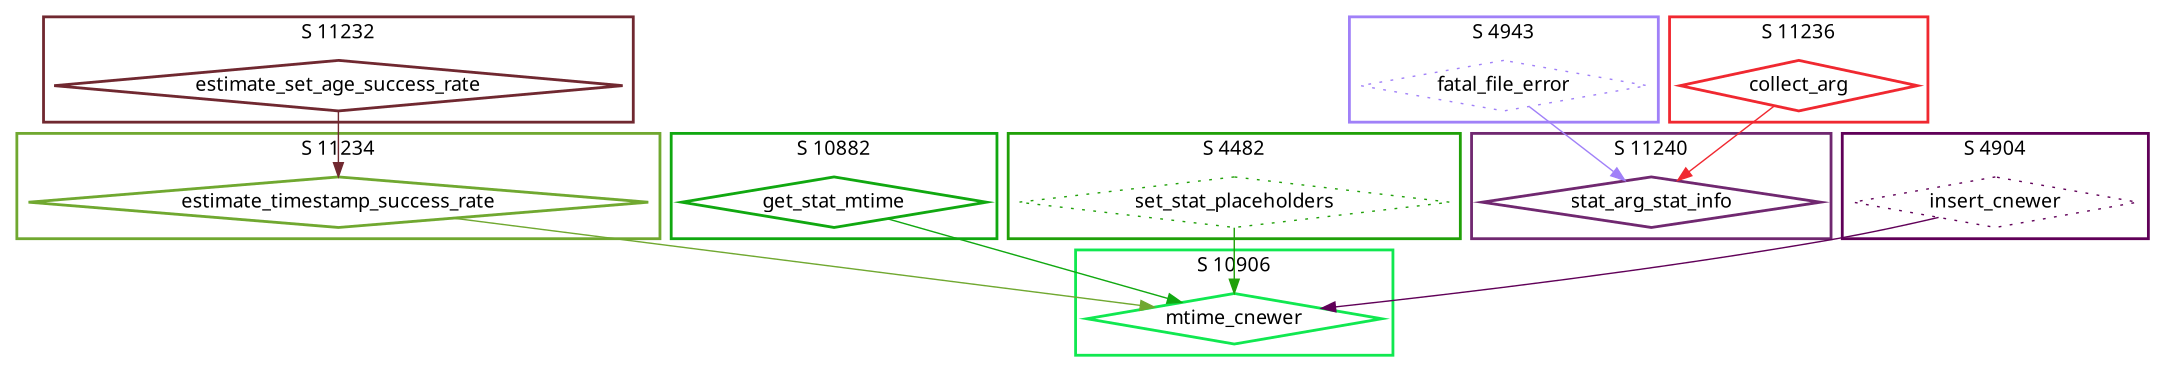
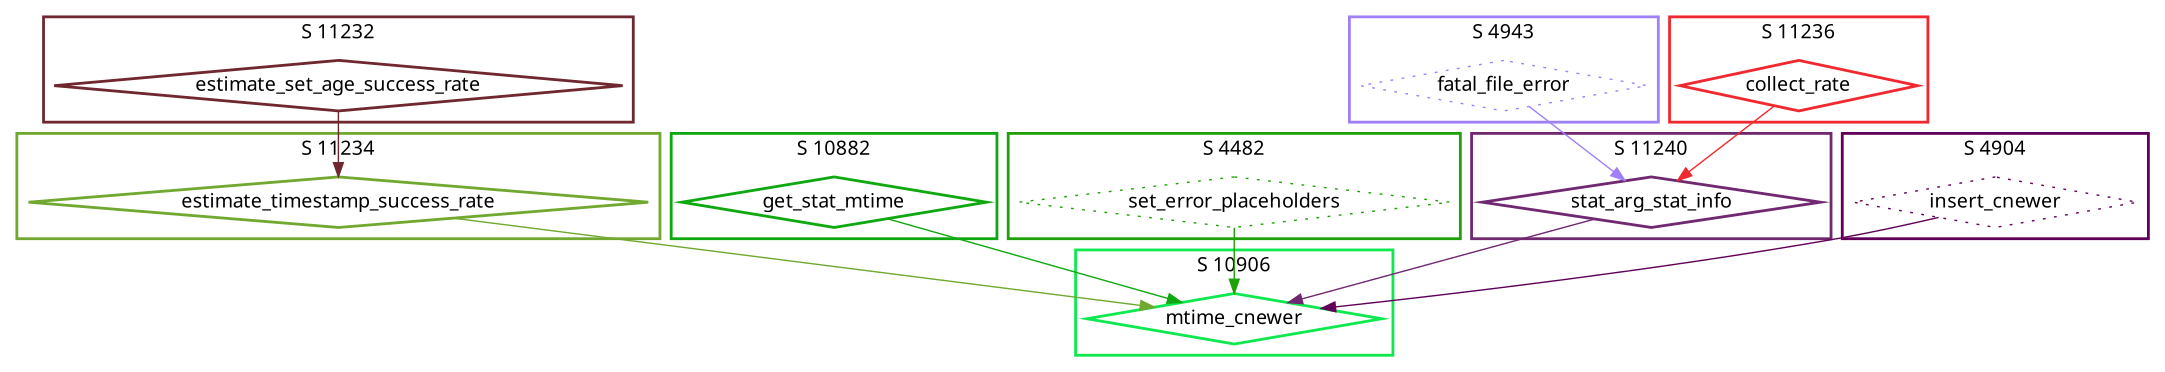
(1799, 86) -> (1799, 86)
(1234, 202) -> (1234, 202)
none -> (1448, 259)
